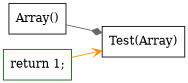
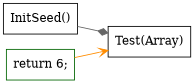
(37, 19) -> (40, 19)
(37, 65) -> (40, 65)
